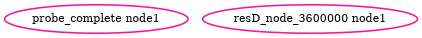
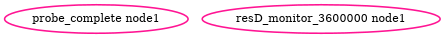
(310, 19) -> (321, 19)
